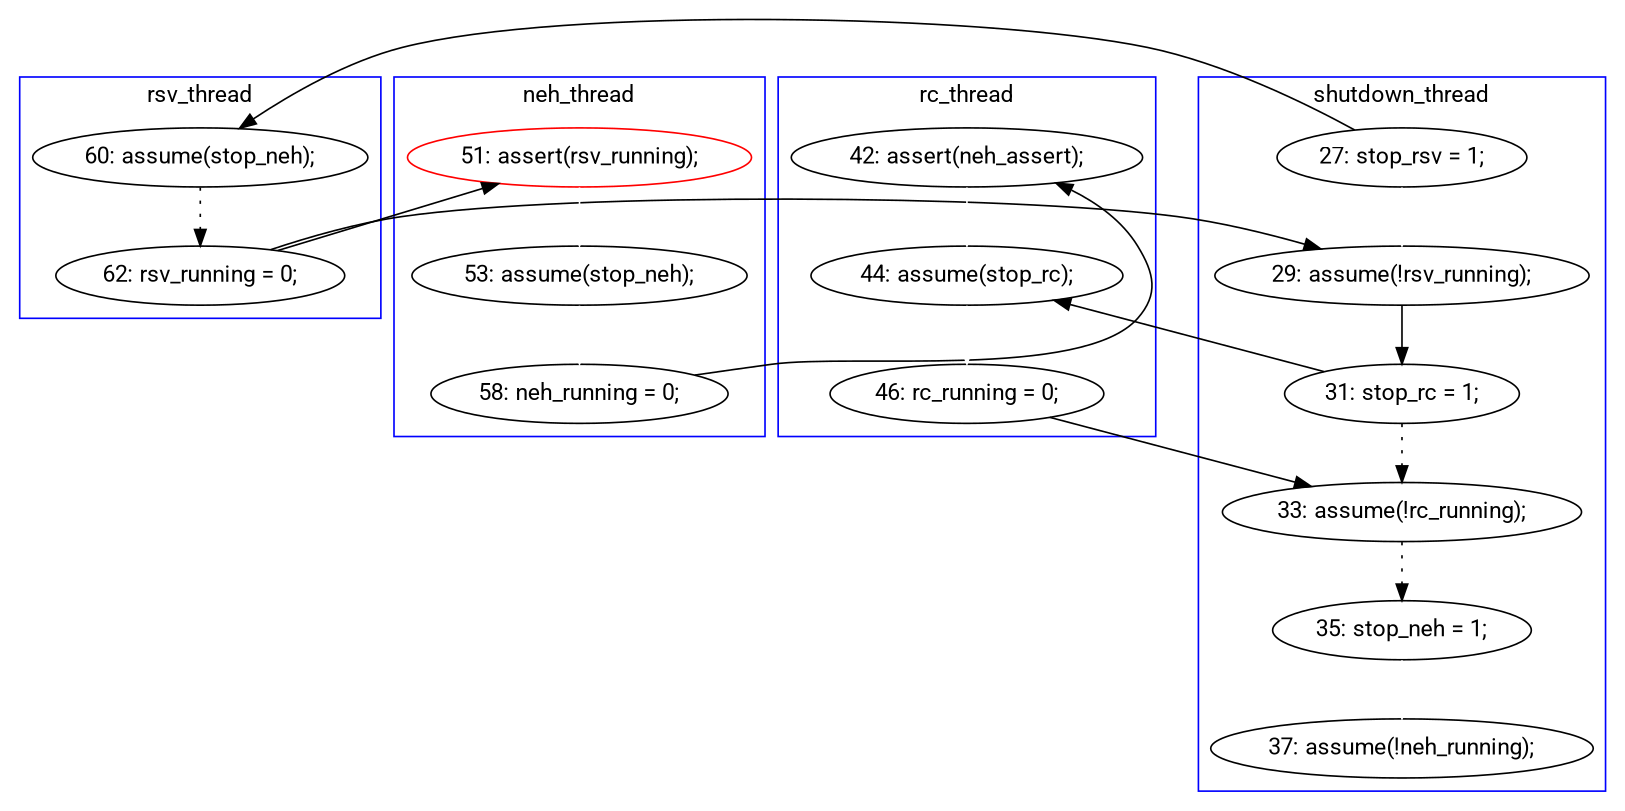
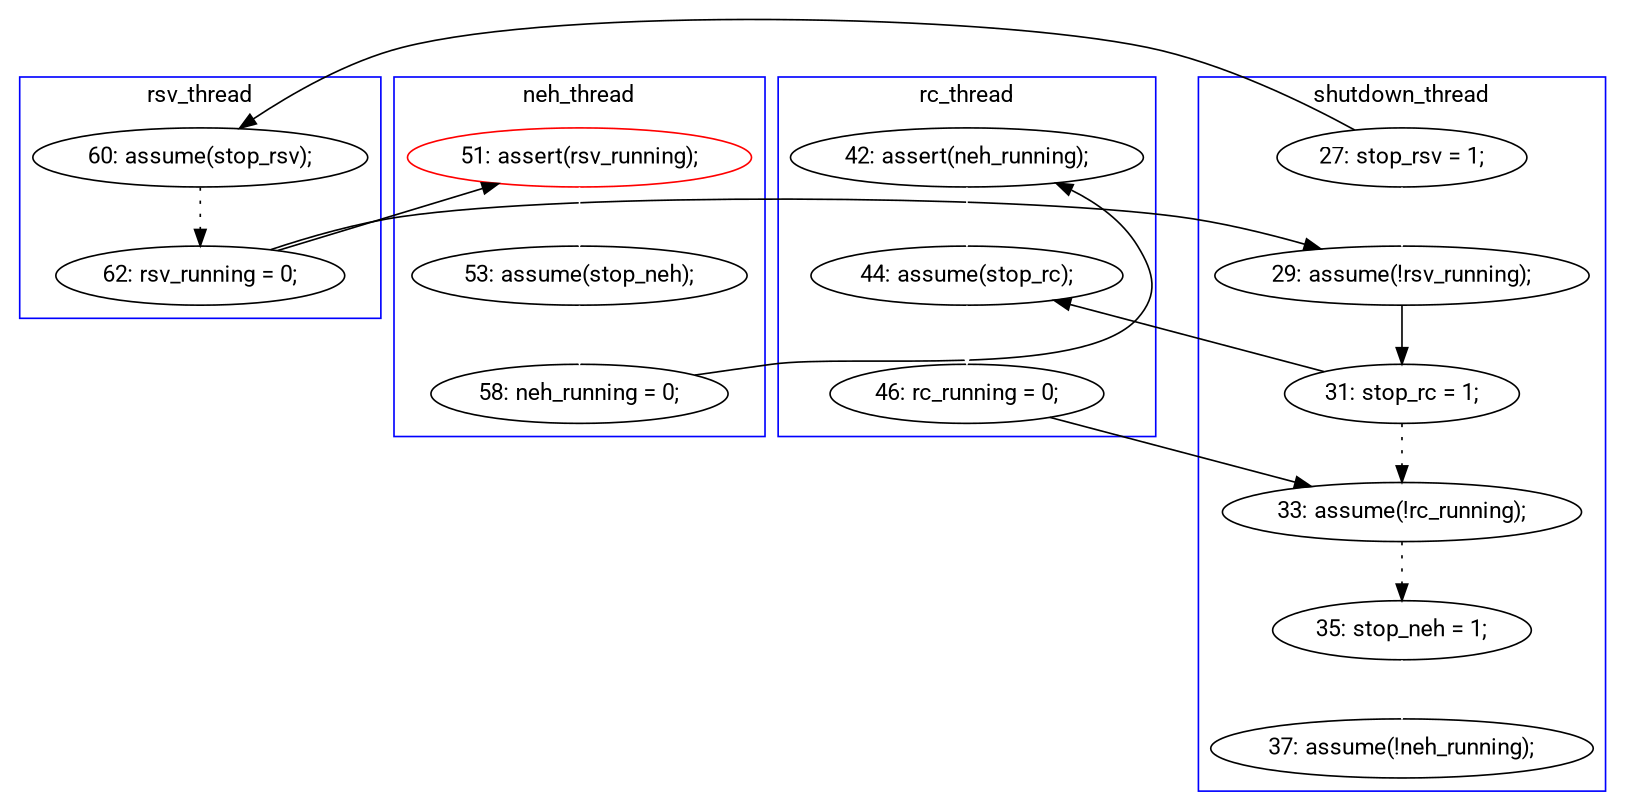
(200, 157) -> (200, 157)
(967, 157) -> (967, 157)
